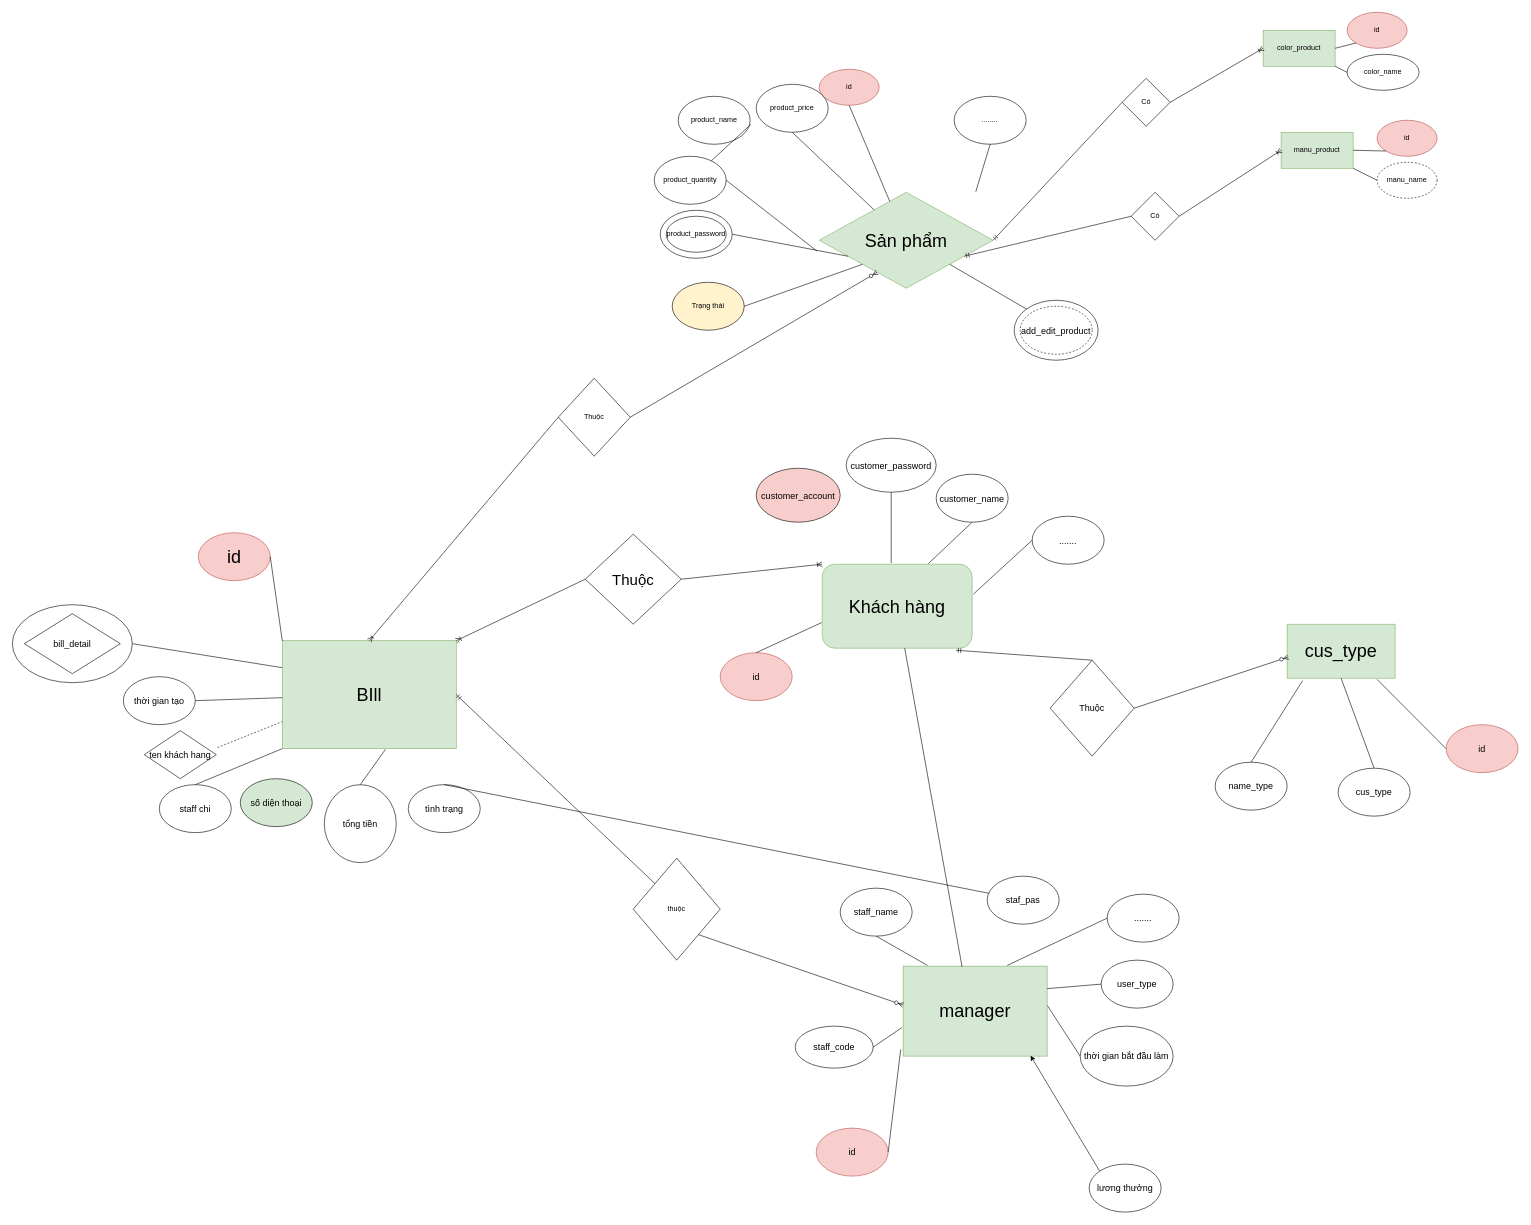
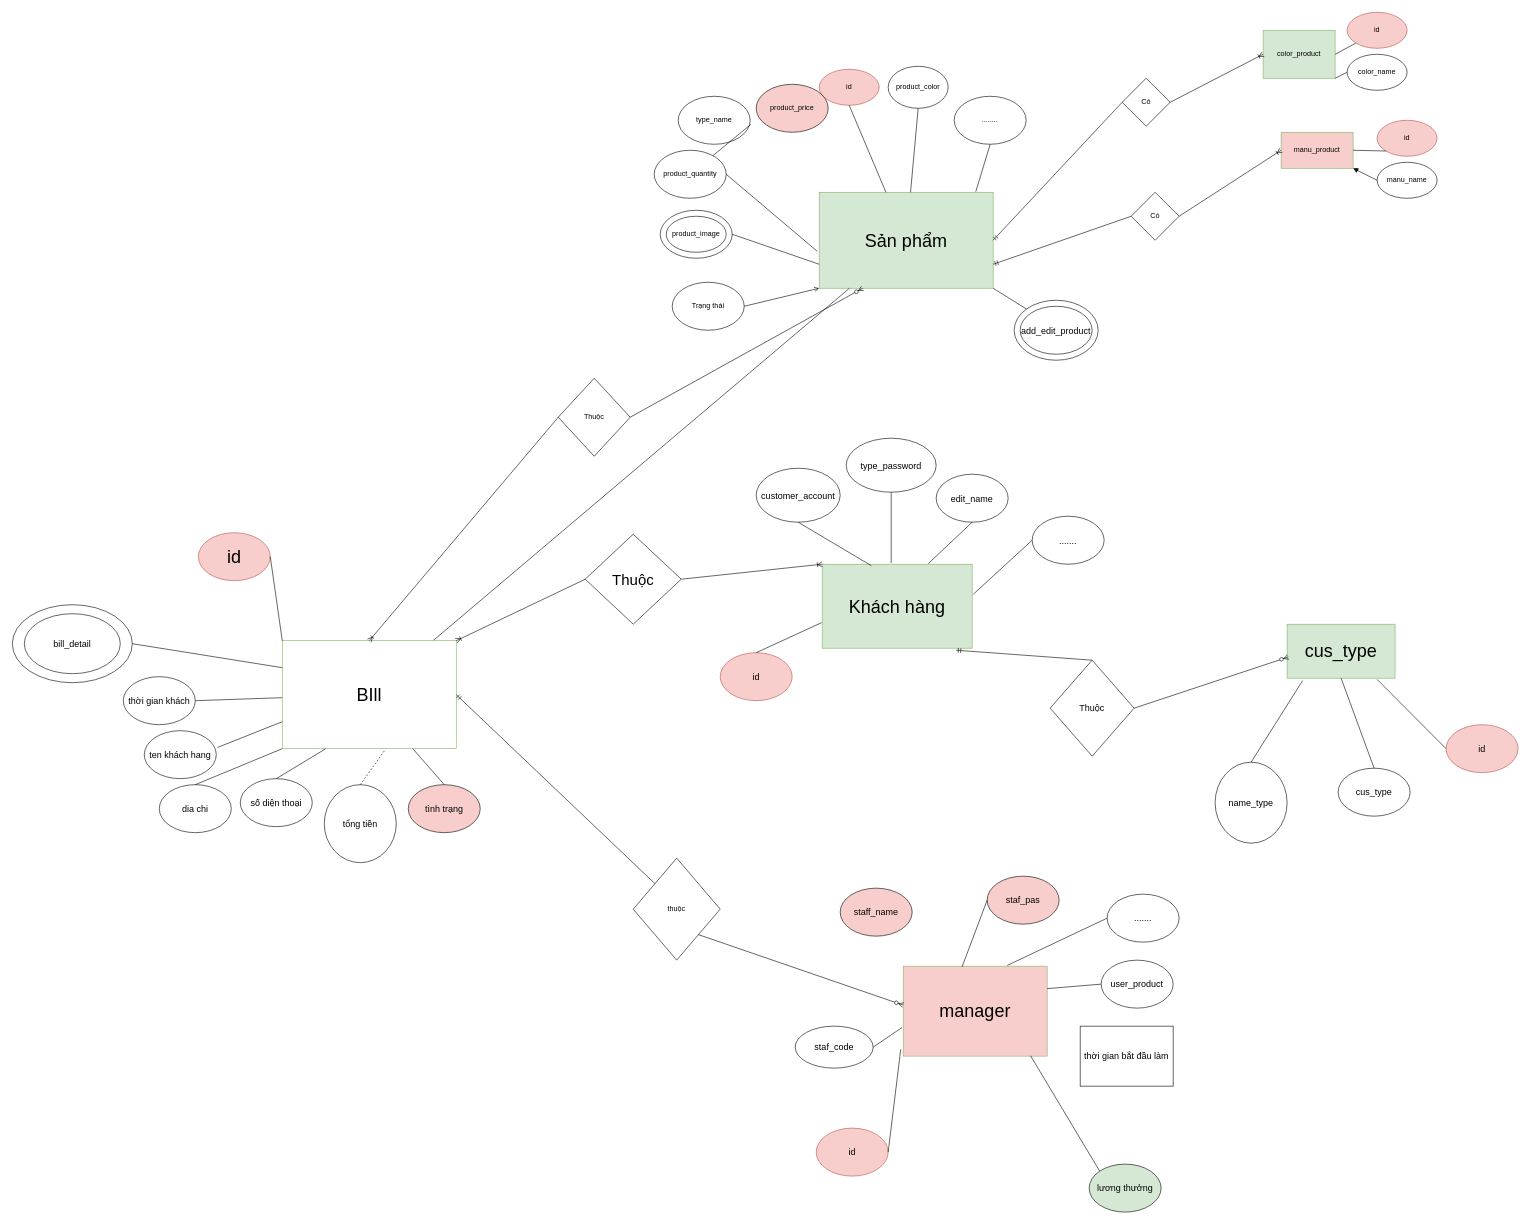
(1299, 48) -> (1299, 54)
(1383, 72) -> (1377, 72)
none -> (918, 87)
(792, 108) -> (792, 108)
(714, 120) -> (714, 120)
none -> (914, 150)
(1317, 150) -> (1317, 150)
(1356, 170) -> (1359, 171)
(833, 171) -> (628, 476)
(690, 180) -> (690, 174)
(1407, 180) -> (1407, 180)
(696, 234) -> (696, 234)
(906, 240) -> (906, 240)
(806, 284) -> (784, 297)
(708, 306) -> (708, 306)
(1056, 330) -> (1056, 330)
(891, 465) -> (891, 465)
(798, 495) -> (798, 495)
(972, 498) -> (972, 498)
none -> (835, 544)
(897, 606) -> (897, 606)
(72, 644) -> (72, 644)
(369, 695) -> (369, 695)
(159, 701) -> (159, 701)
(249, 735) -> (249, 735)
(180, 755) -> (180, 755)
none -> (301, 764)
(373, 767) -> (373, 767)
(1251, 786) -> (1251, 803)
(276, 803) -> (276, 803)
(934, 808) -> (975, 934)
(195, 809) -> (195, 809)
(444, 809) -> (444, 809)
(716, 839) -> (429, 767)
(1023, 900) -> (1023, 900)
(876, 912) -> (876, 912)
(902, 951) -> none
(1137, 984) -> (1137, 984)
(975, 1011) -> (975, 1011)
(1064, 1031) -> none
(834, 1047) -> (834, 1047)
(1127, 1056) -> (1127, 1056)
(1033, 1060) -> (1032, 1059)
(1125, 1188) -> (1125, 1188)
